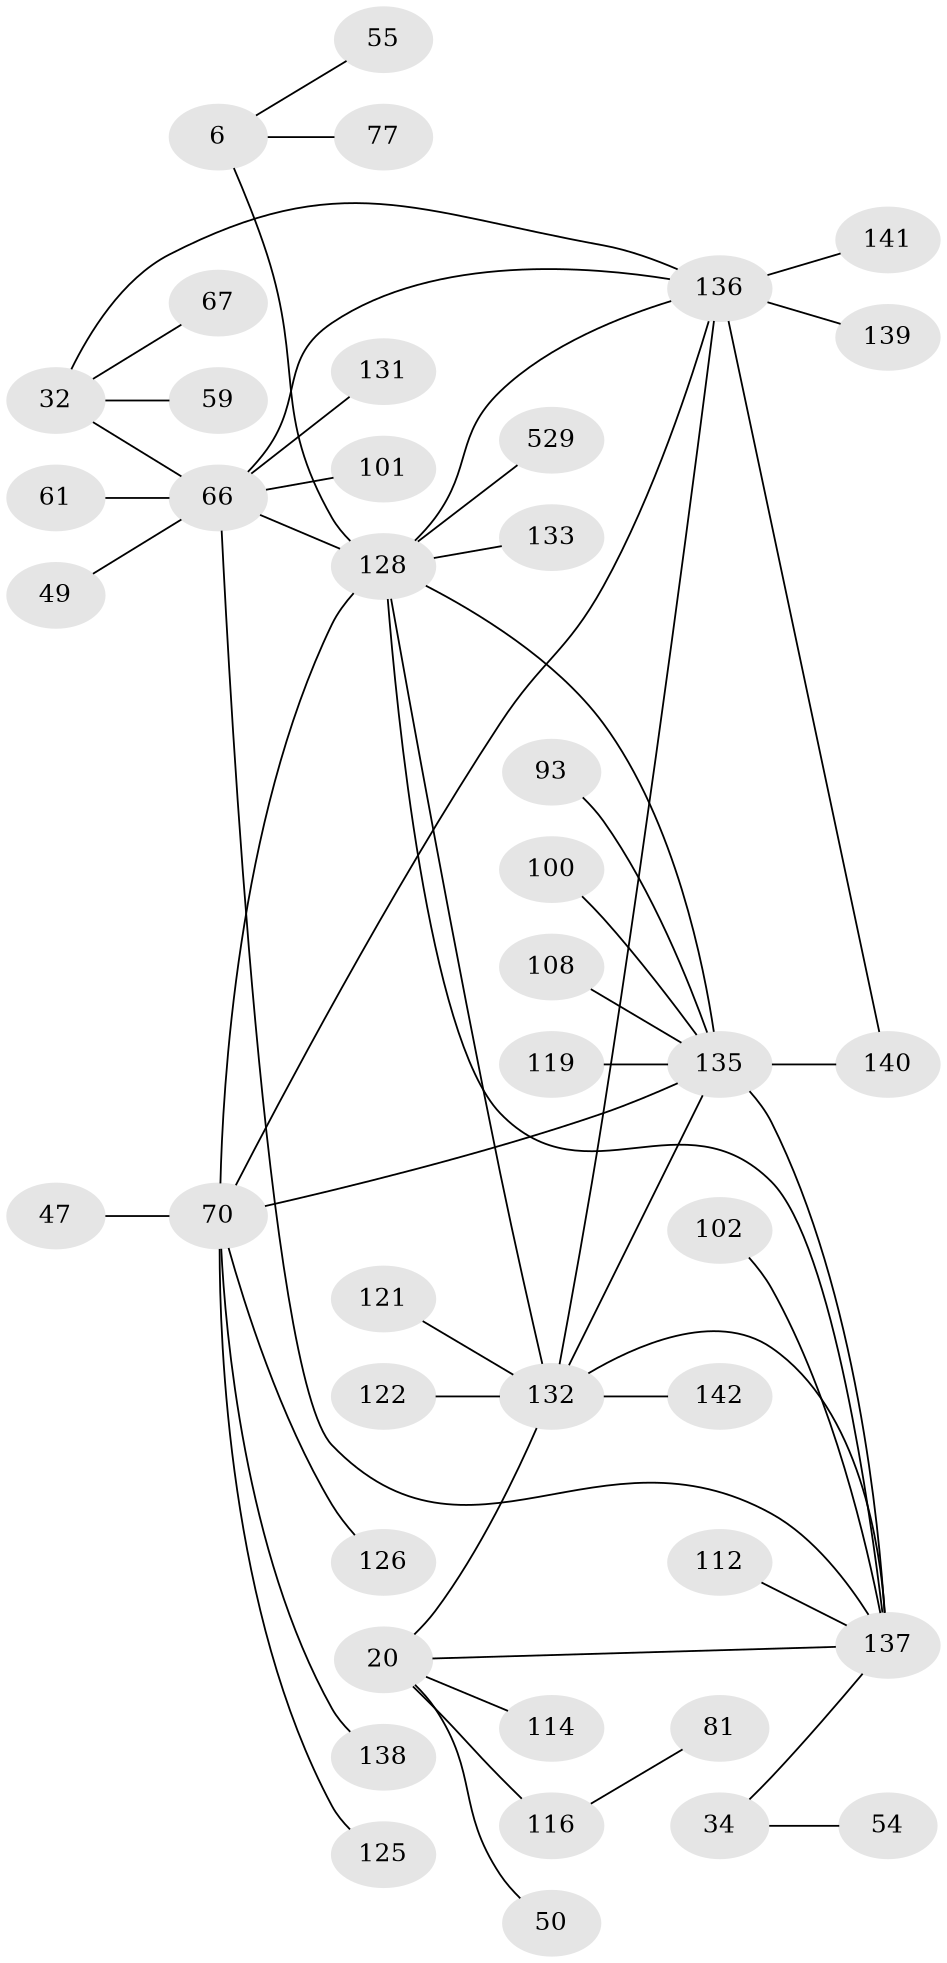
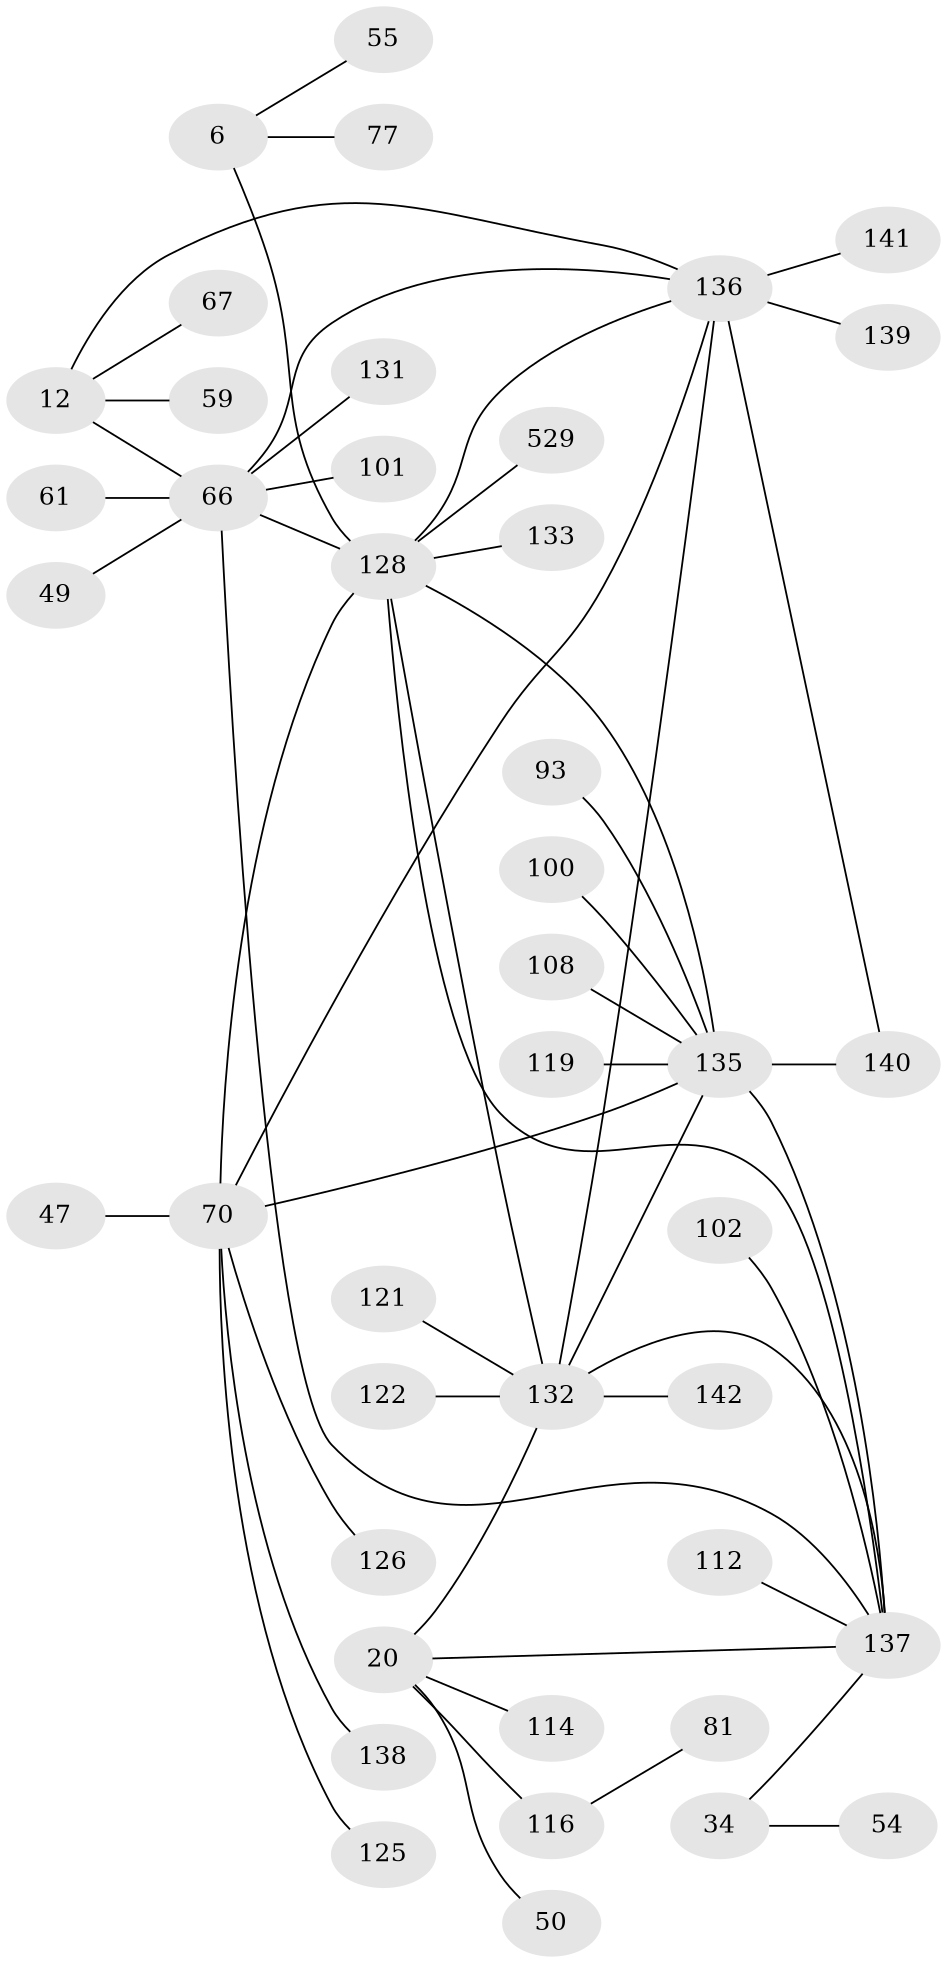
(56, 401) -> (56, 401)
